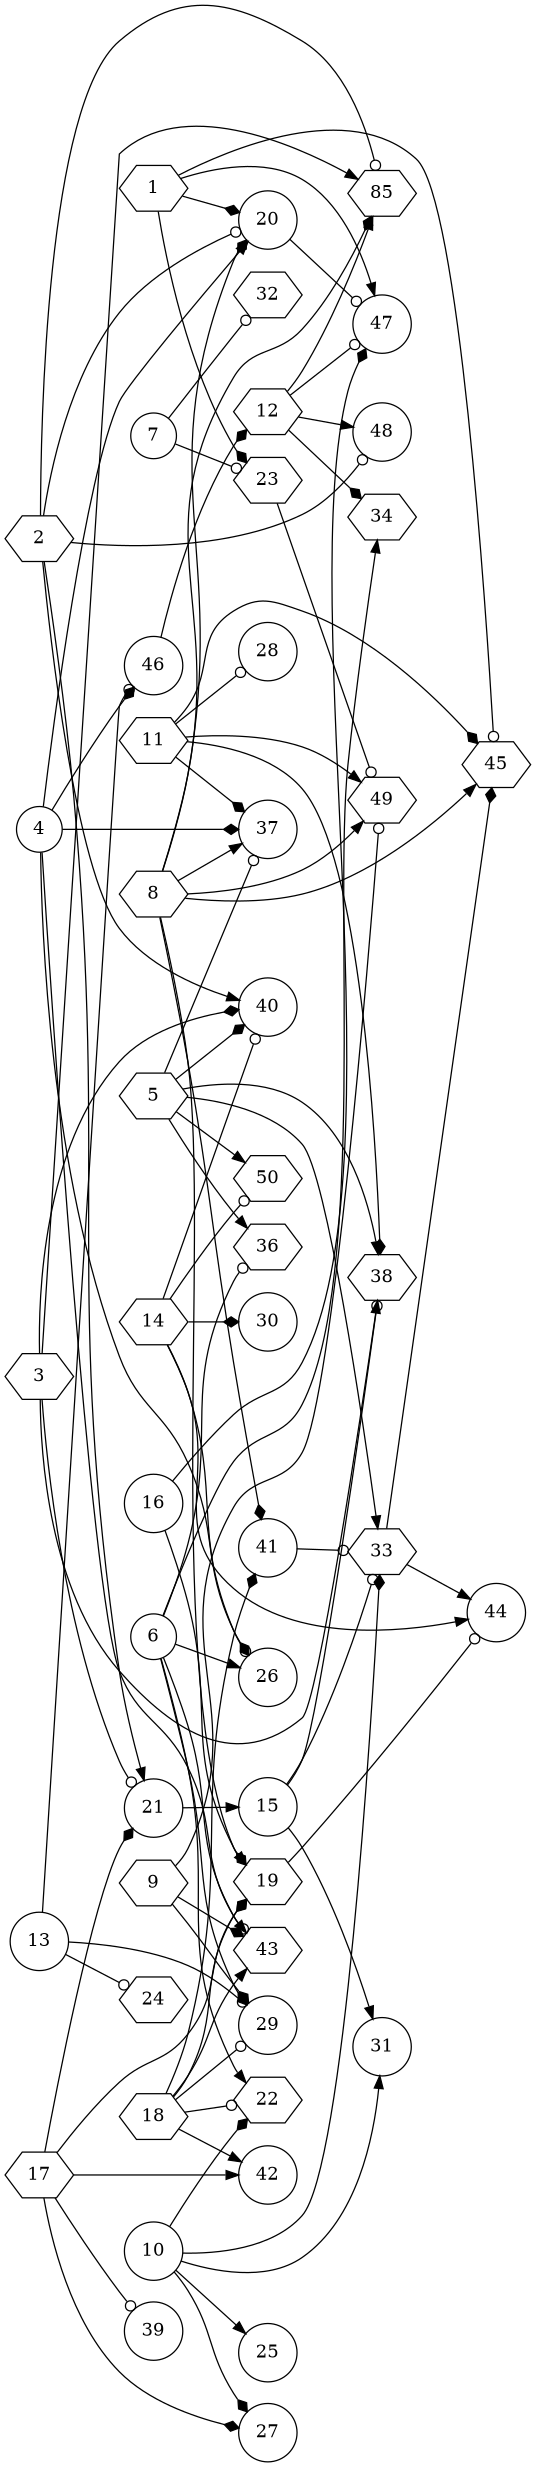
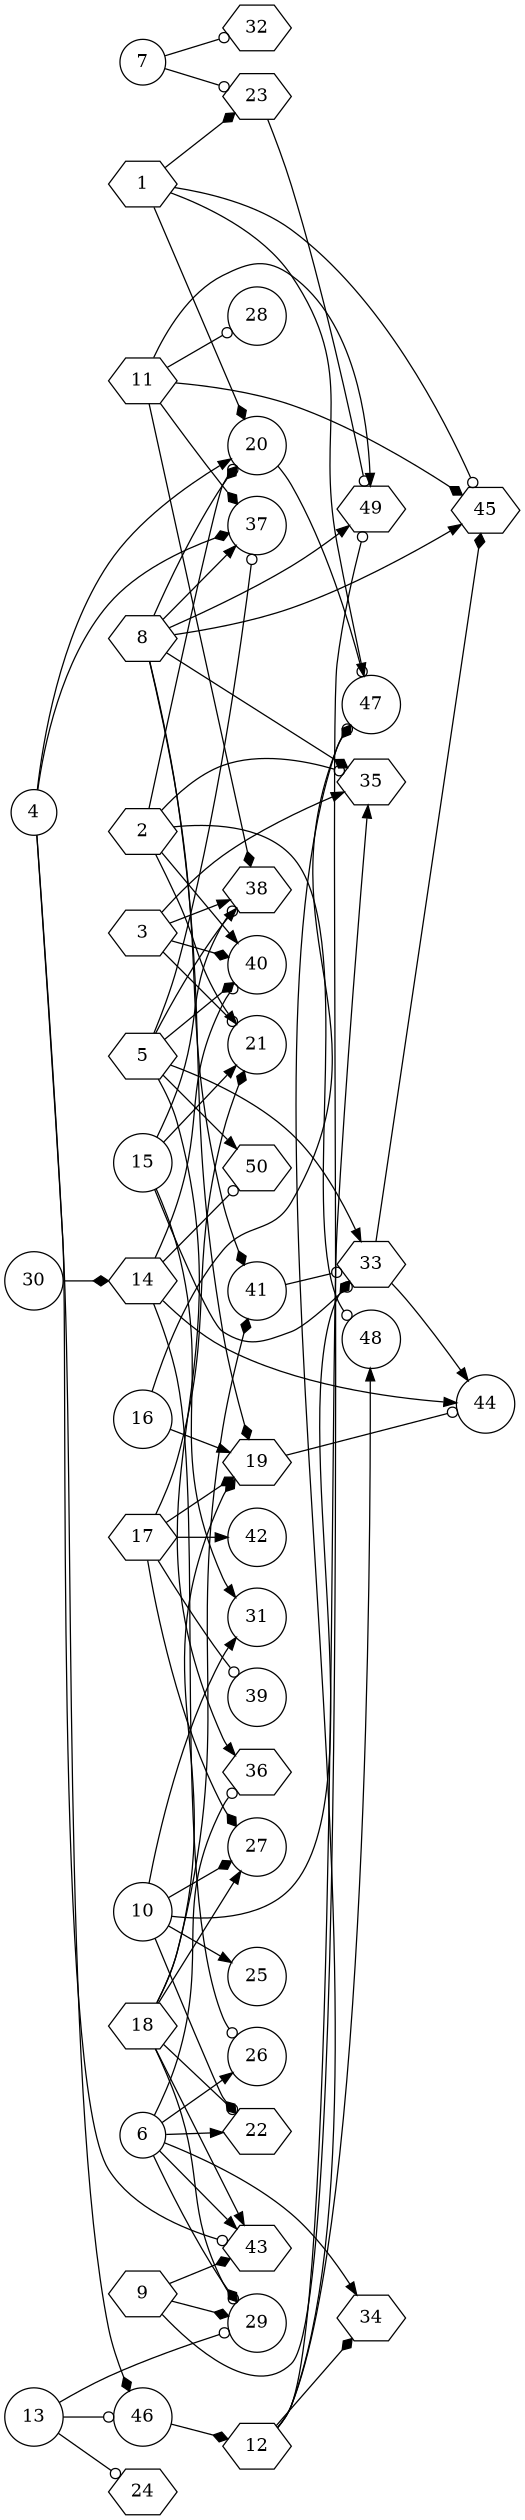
(382, 193) -> (371, 782)
(102, 1302) -> none
(206, 1322) -> (78, 1281)
(204, 1808) -> (186, 1119)
(205, 2143) -> (183, 1964)
